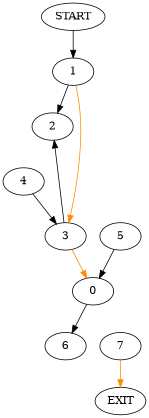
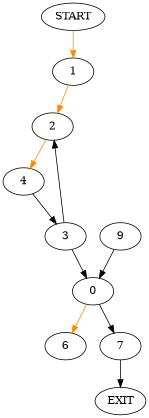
(73, 40) -> (73, 40)
(64, 95) -> (64, 95)
none -> (40, 151)
(80, 151) -> none
(120, 236) -> (120, 236)
(78, 260) -> (78, 260)
(81, 315) -> (81, 315)
none -> (105, 315)
(120, 370) -> (120, 370)
